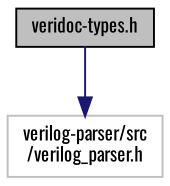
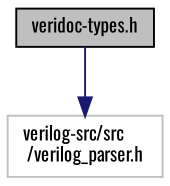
(85, 146) -> (85, 146)
